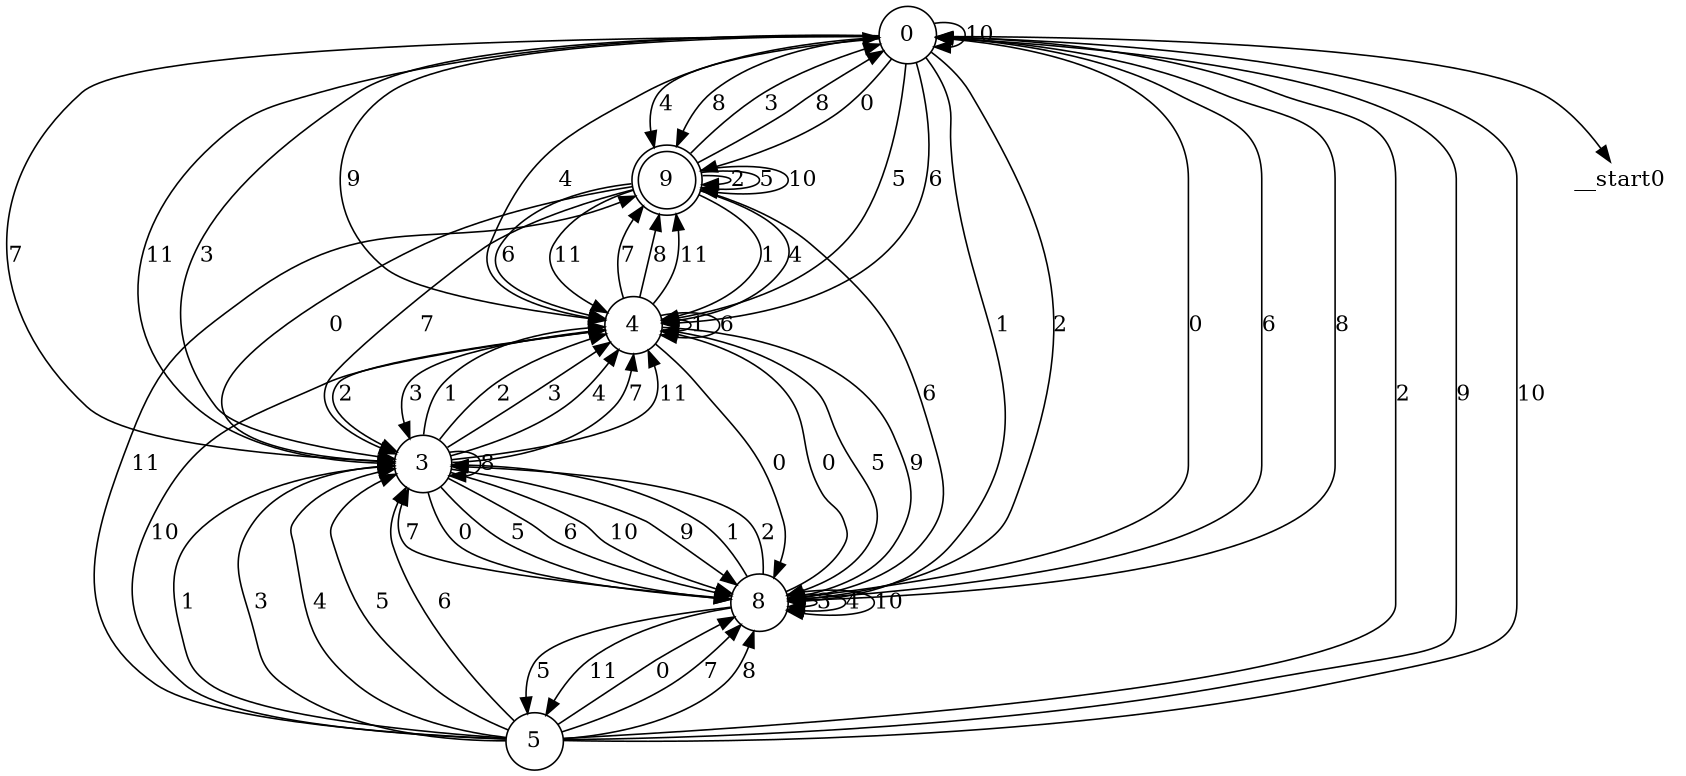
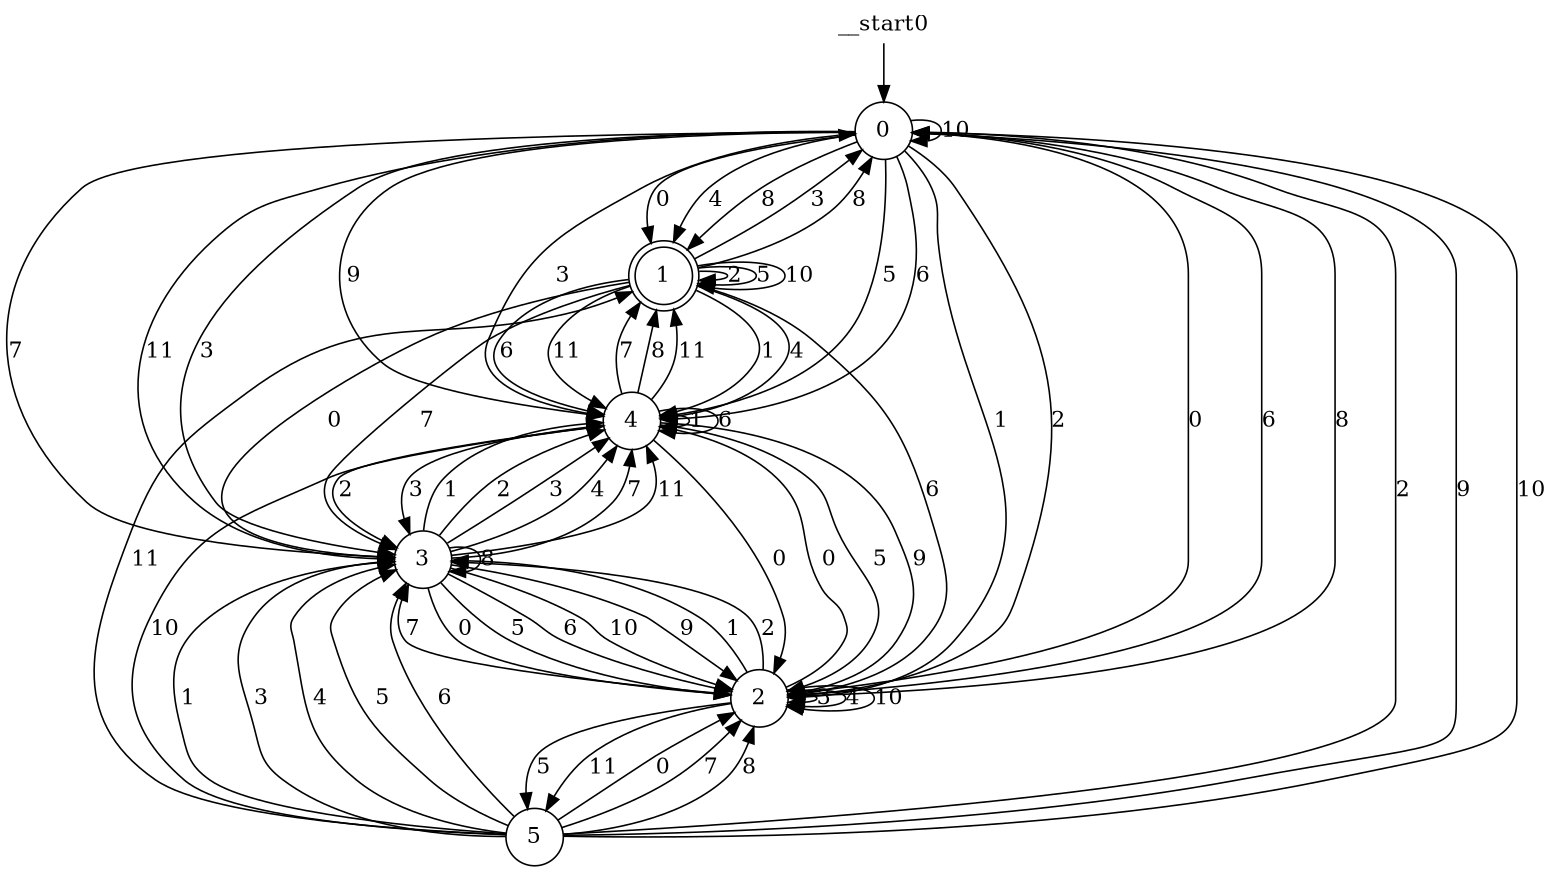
(1282, 48) -> (884, 64)
(567, 180) -> (563, 276)
(667, 180) -> (664, 276)
(759, 603) -> (759, 698)
